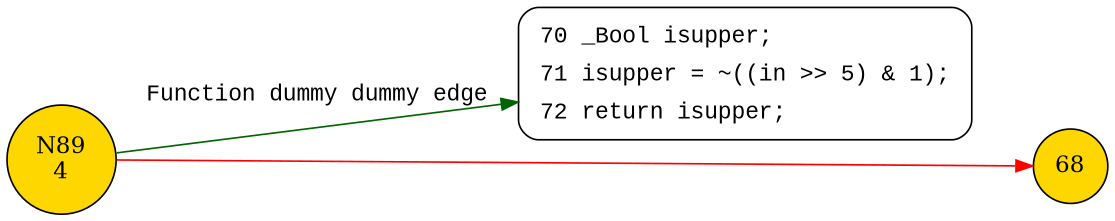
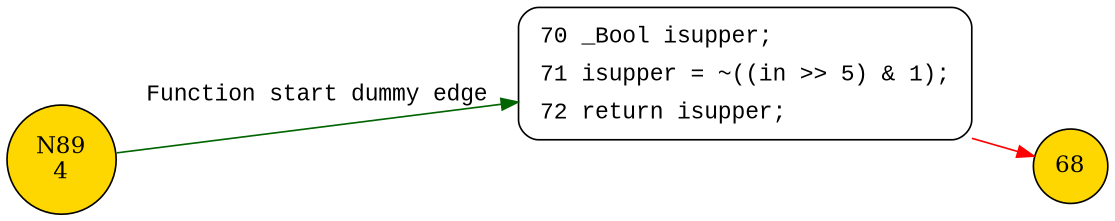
(318, 94) -> (318, 94)
(566, 163) -> (995, 145)
